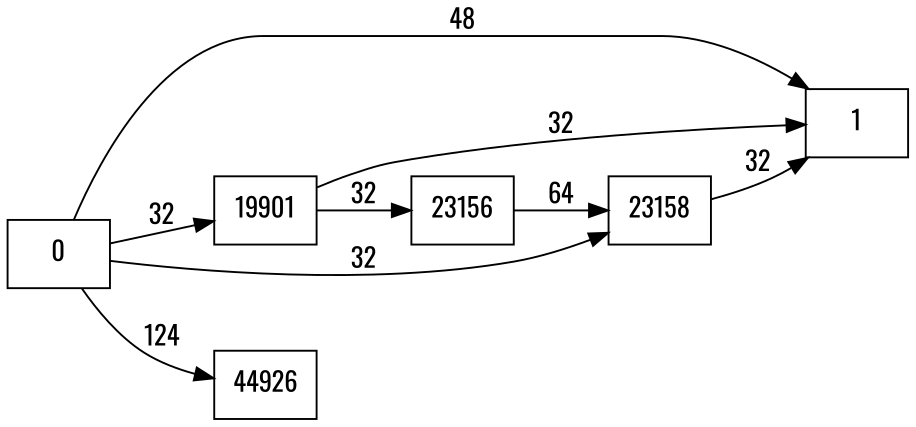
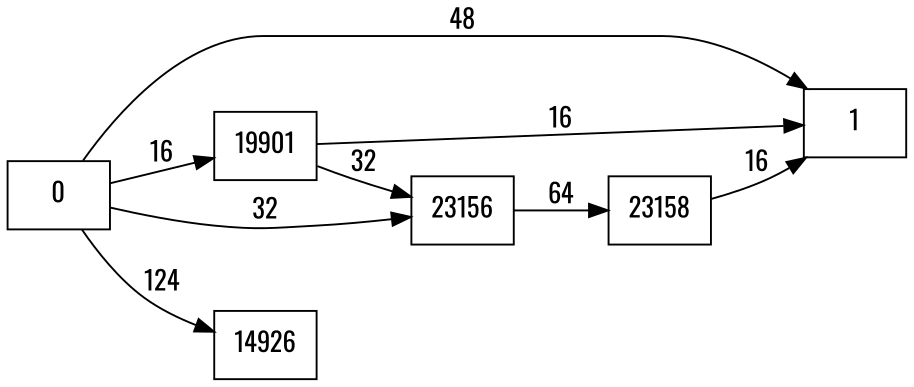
(561, 126) -> (561, 120)
(758, 164) -> (757, 164)
(162, 217) -> (162, 155)
(352, 275) -> (250, 228)
(265, 385) -> (265, 345)
